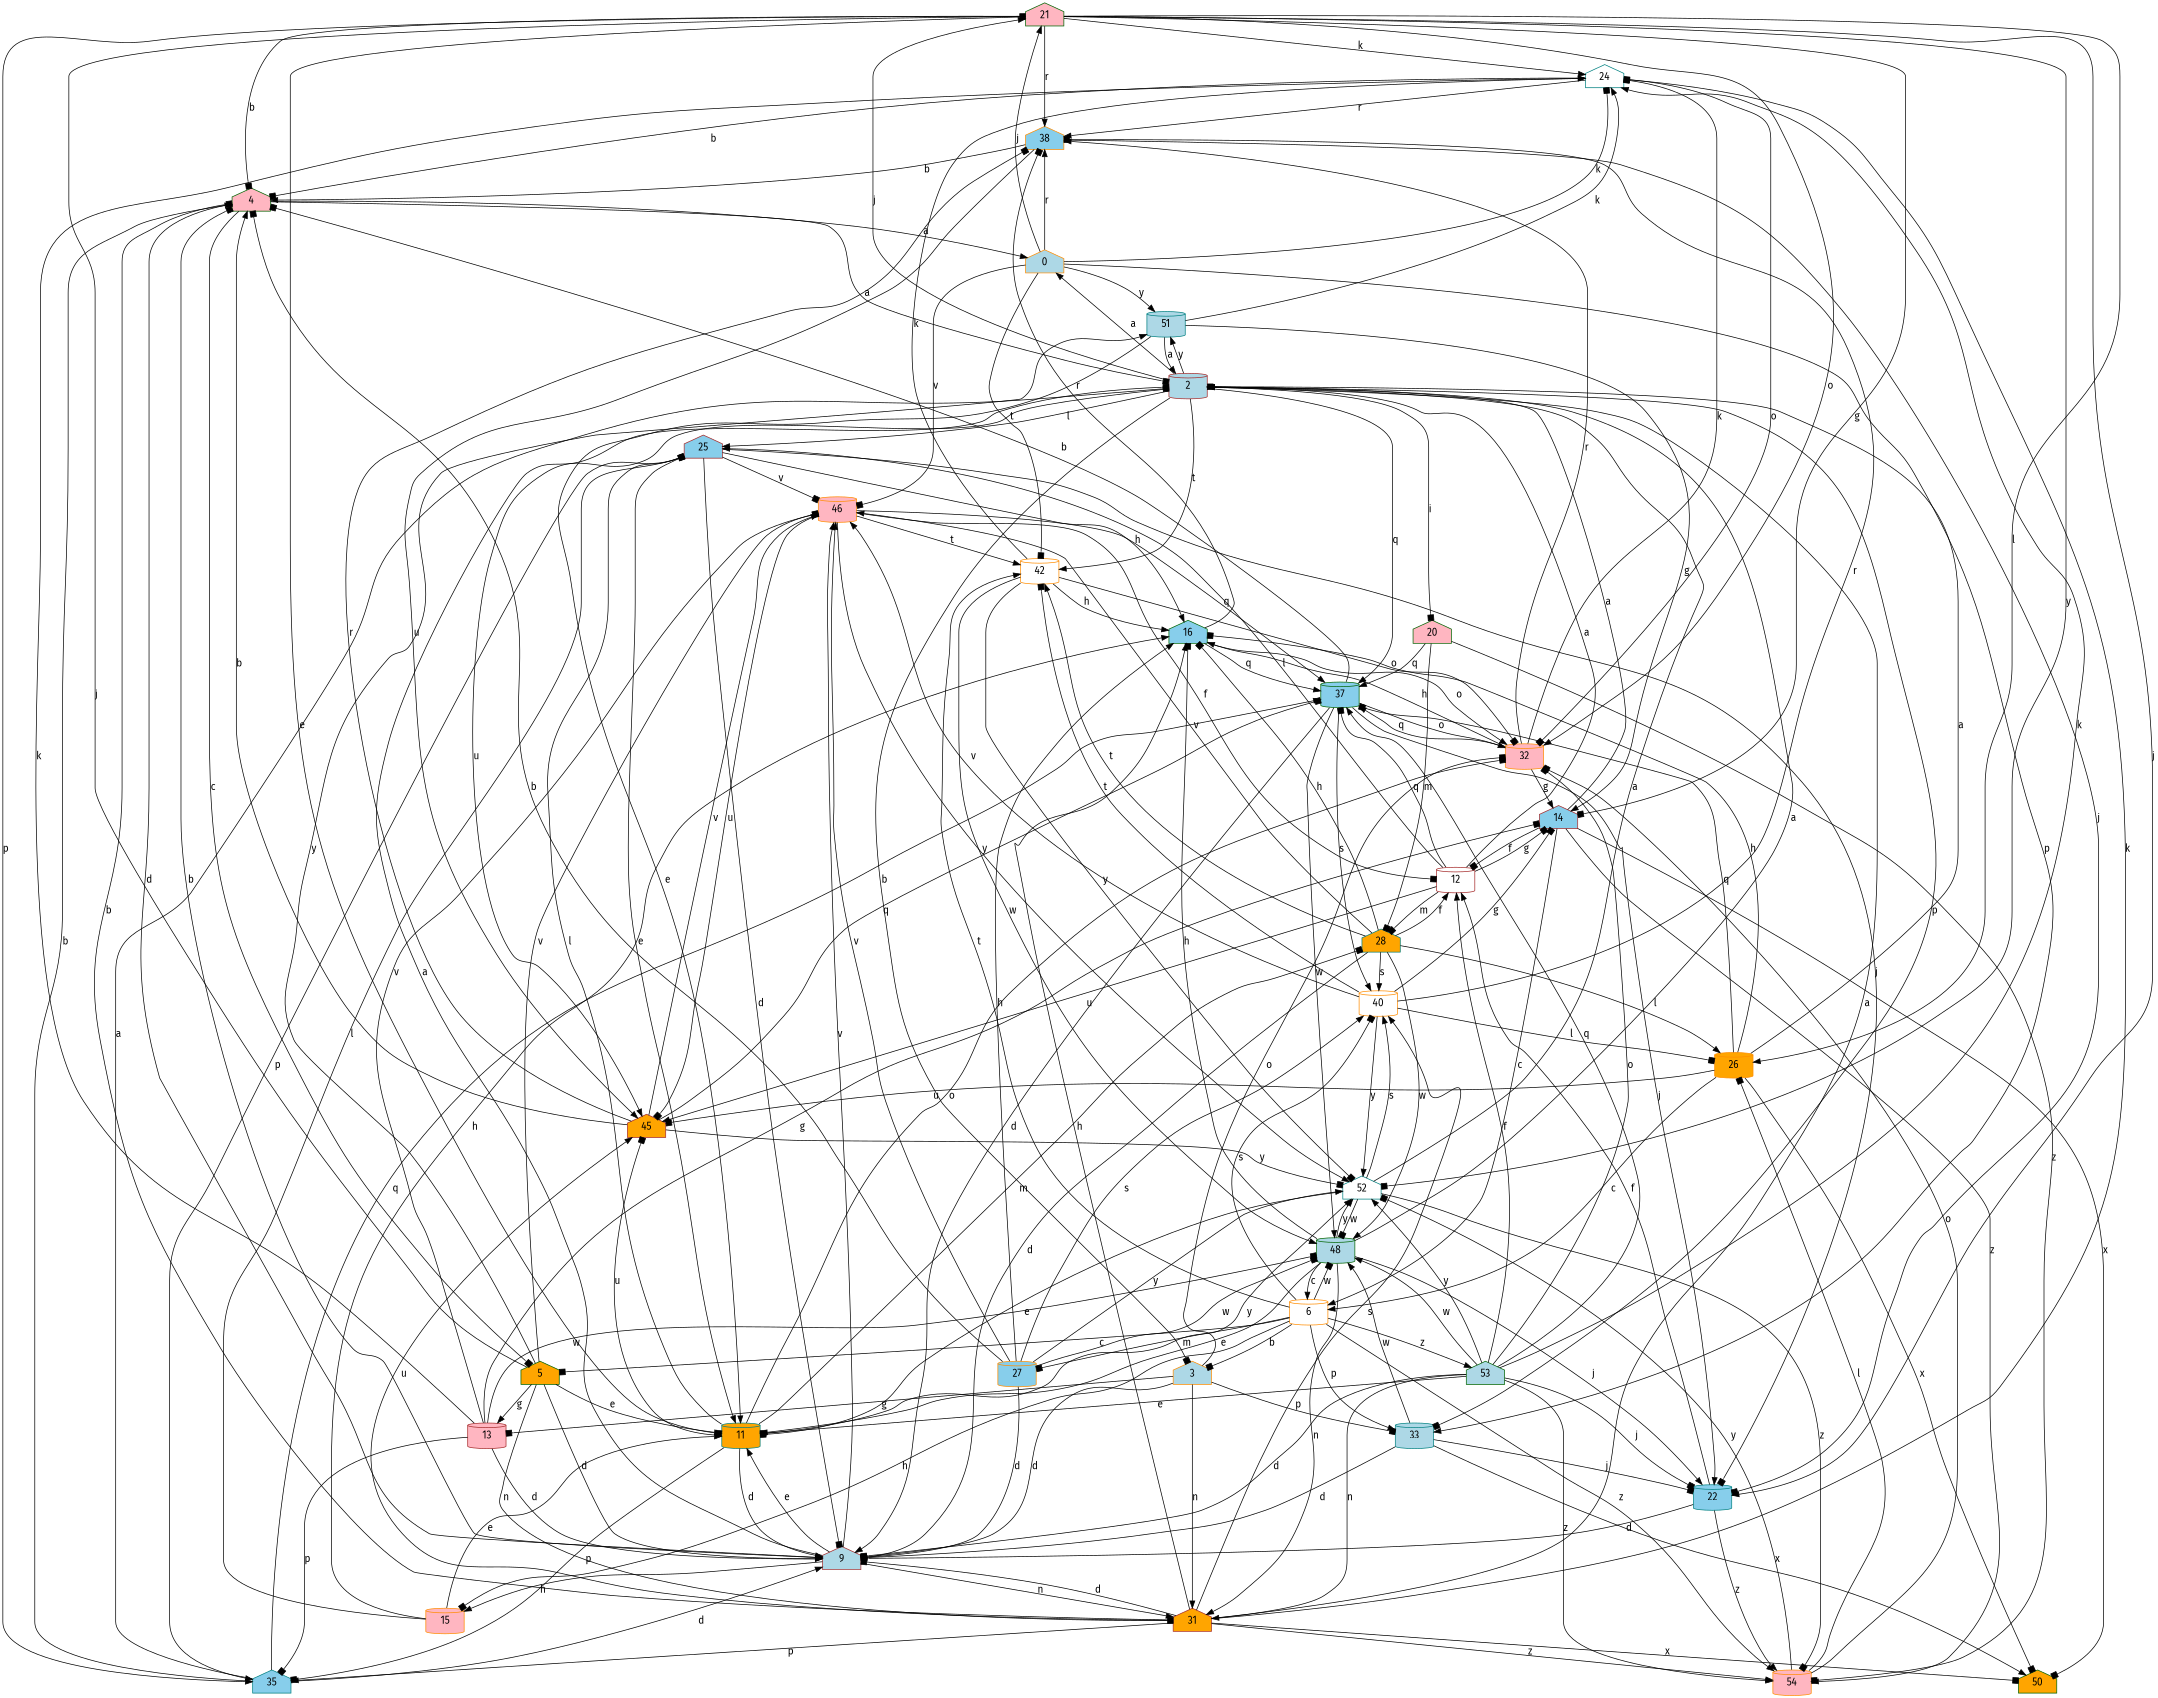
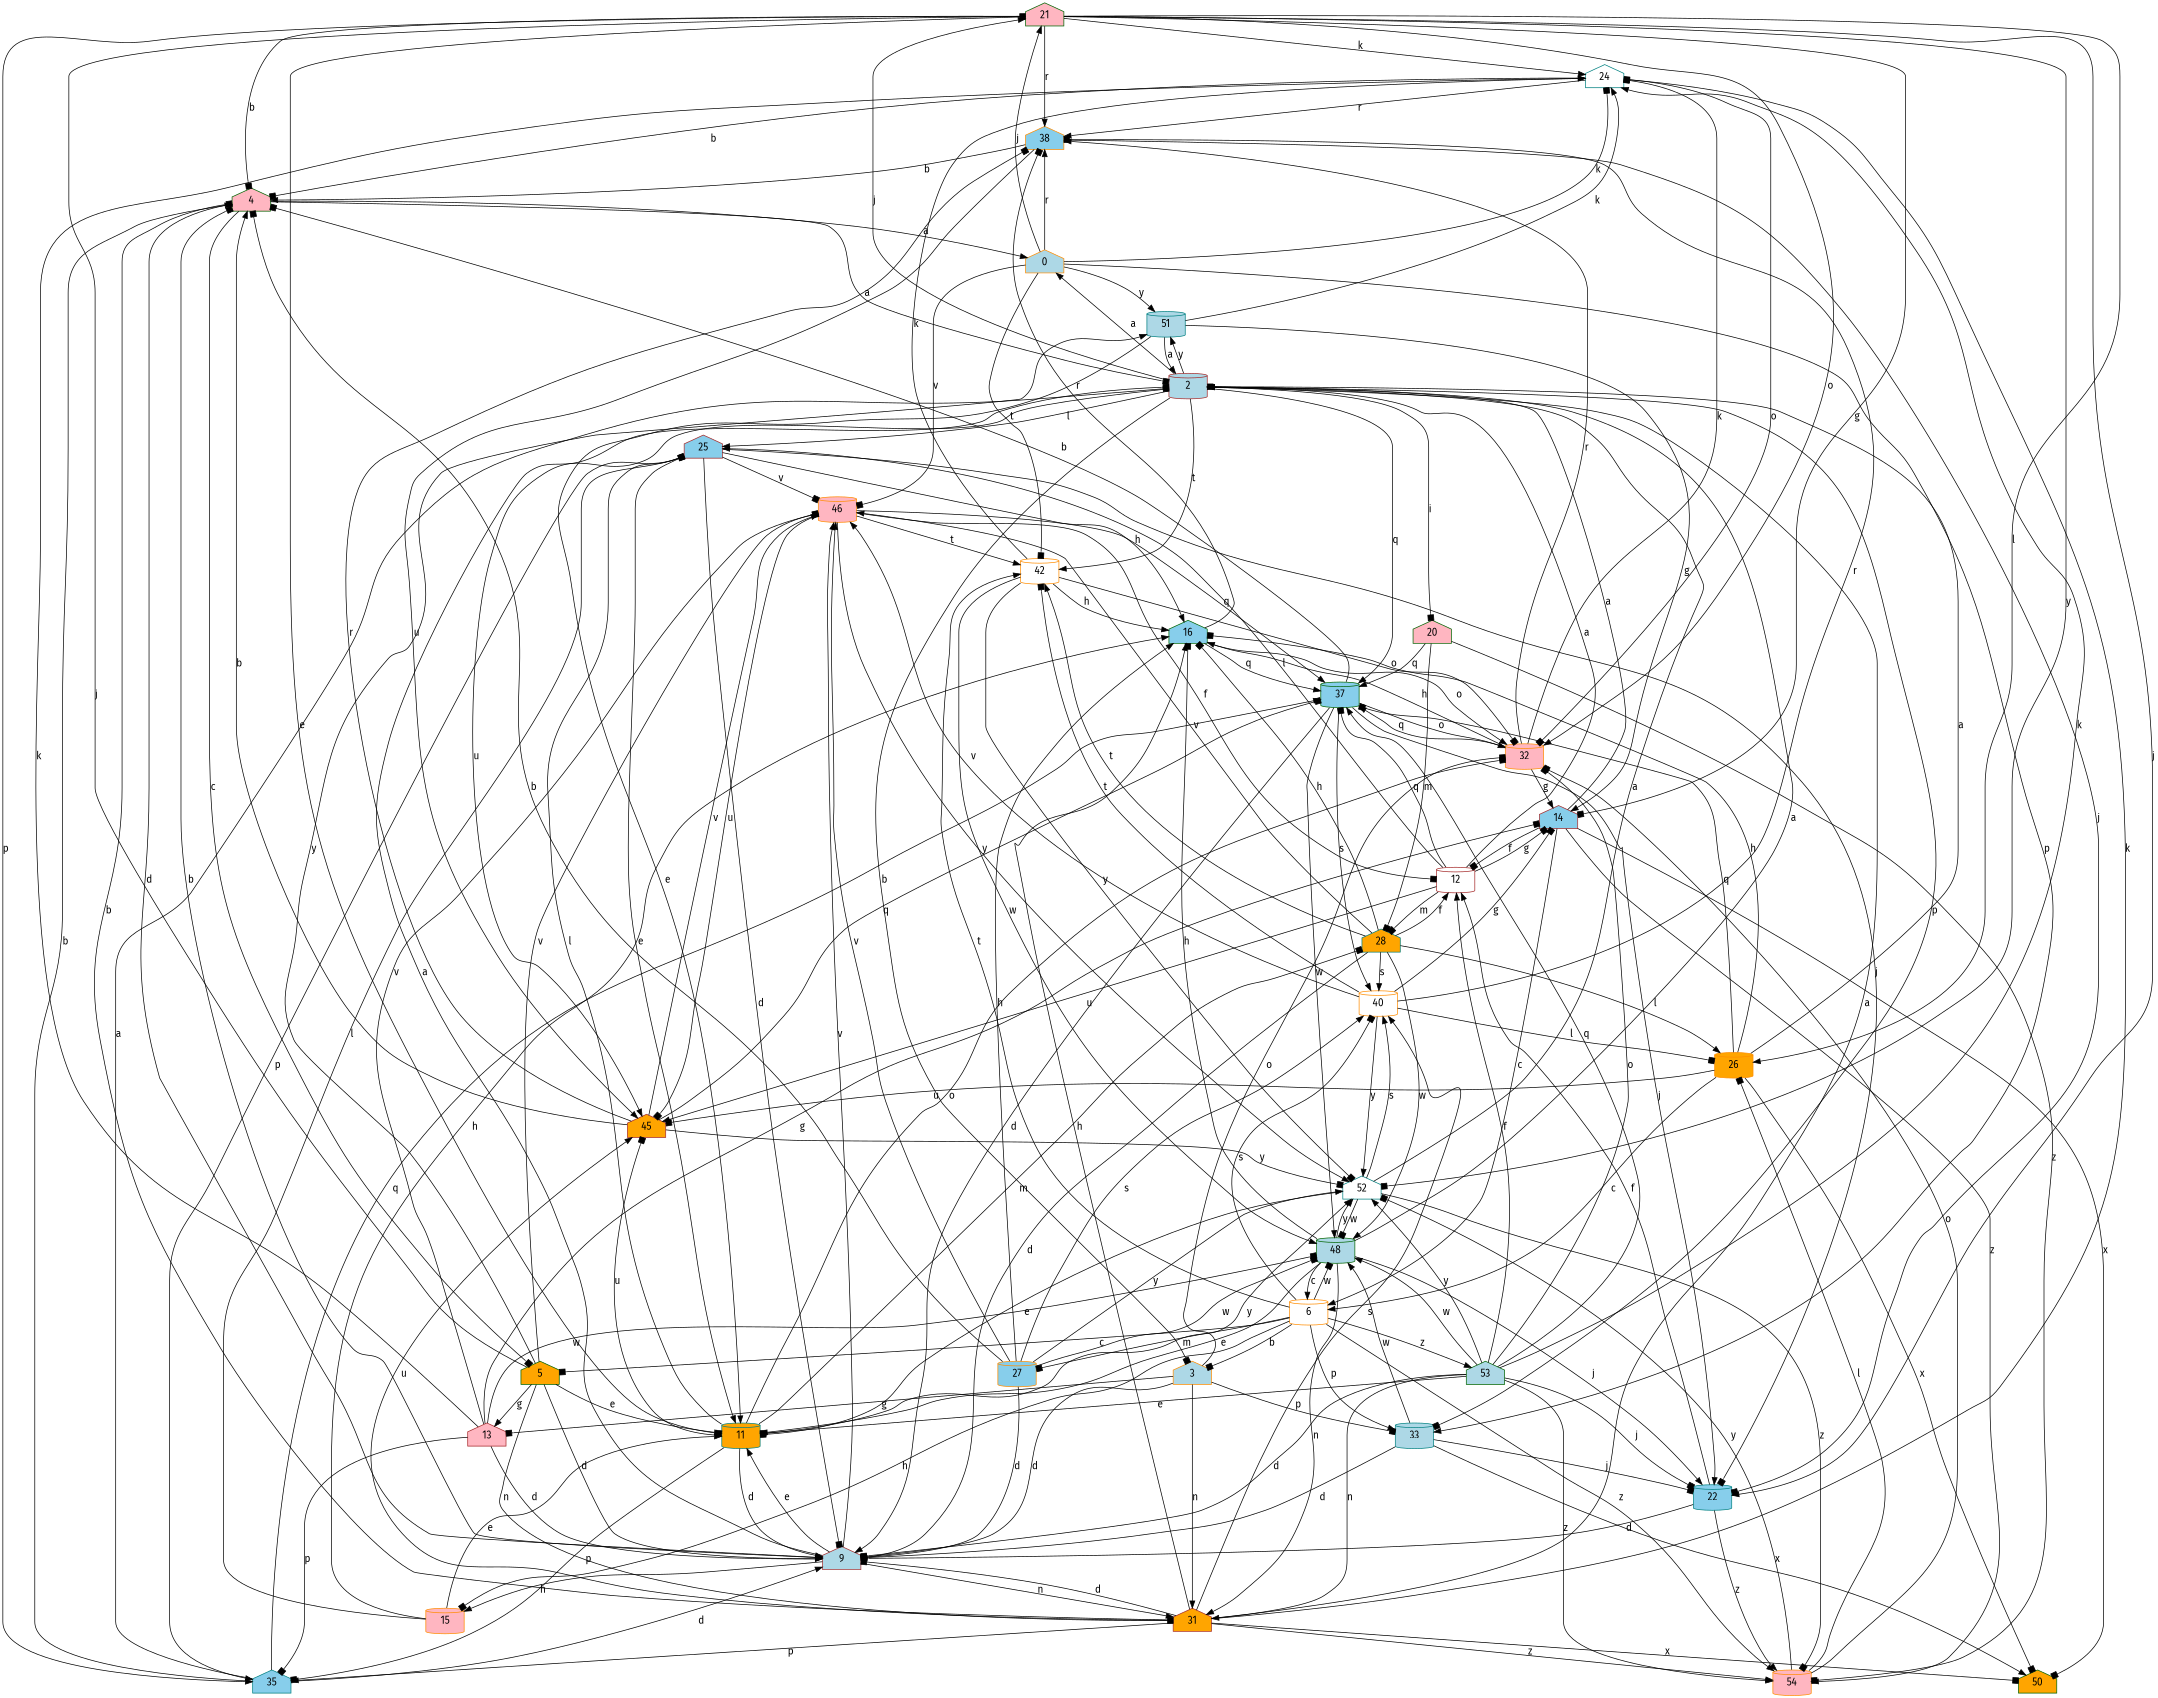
(487, 1436) -> (487, 1436)
